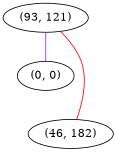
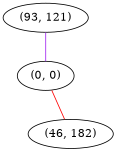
(84, 73) -> (58, 105)
